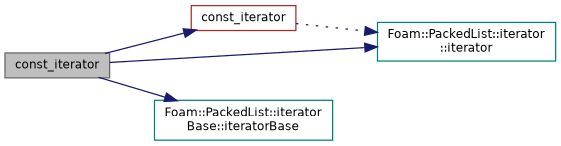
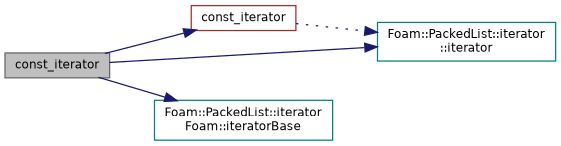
(244, 120) -> (244, 120)
